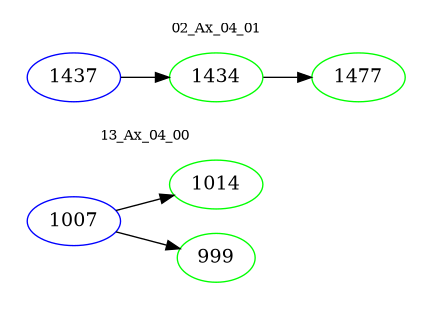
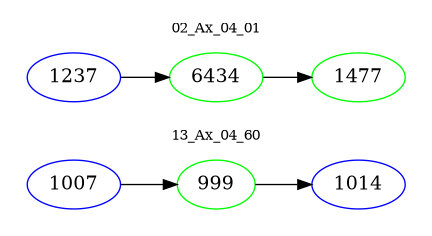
(74, 77) -> (74, 77)
(216, 77) -> (216, 77)
(145, 136) -> (216, 136)
(216, 185) -> (359, 185)
(138, 205) -> (276, 185)
